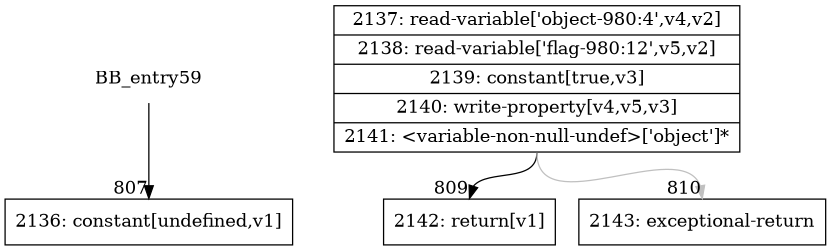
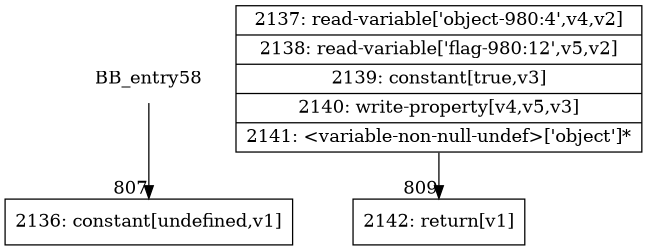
(149, 79) -> (149, 79)
(702, 222) -> none
